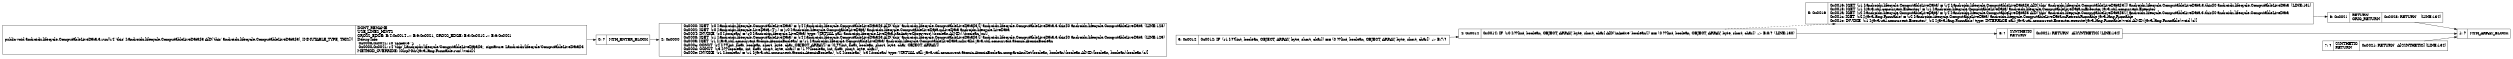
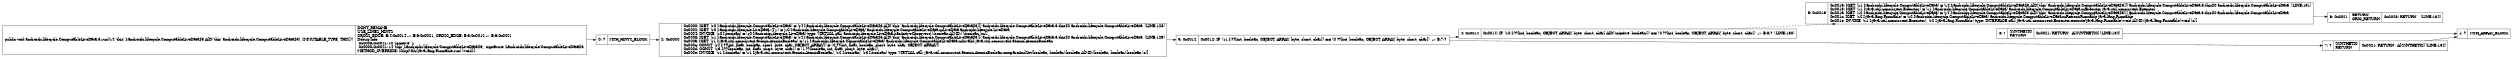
(2435, 26) -> none
(1895, 34) -> none
(628, 40) -> (628, 40)
none -> (1170, 40)
none -> (1885, 43)
